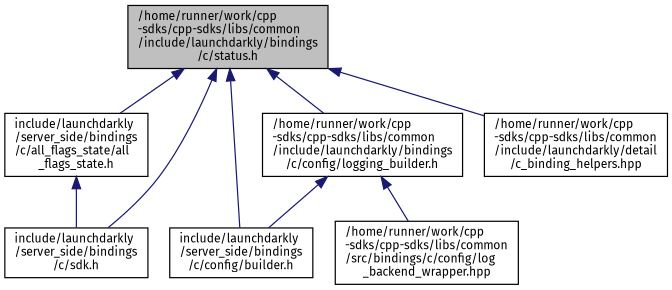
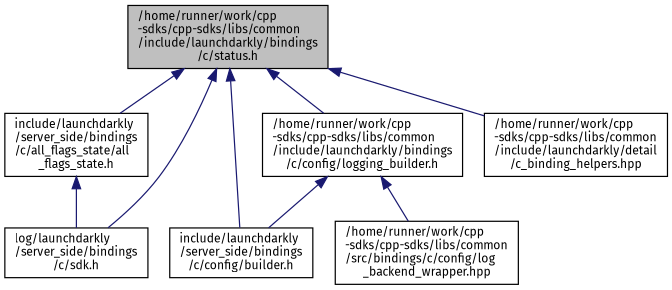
(76, 253) -> (76, 253)
